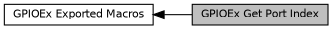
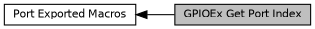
(79, 15) -> (70, 15)
